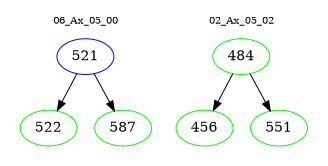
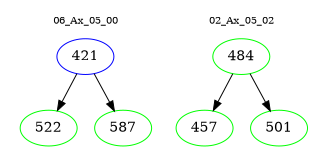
(85, 57) -> (85, 57)
(205, 128) -> (205, 128)
(279, 128) -> (279, 128)
